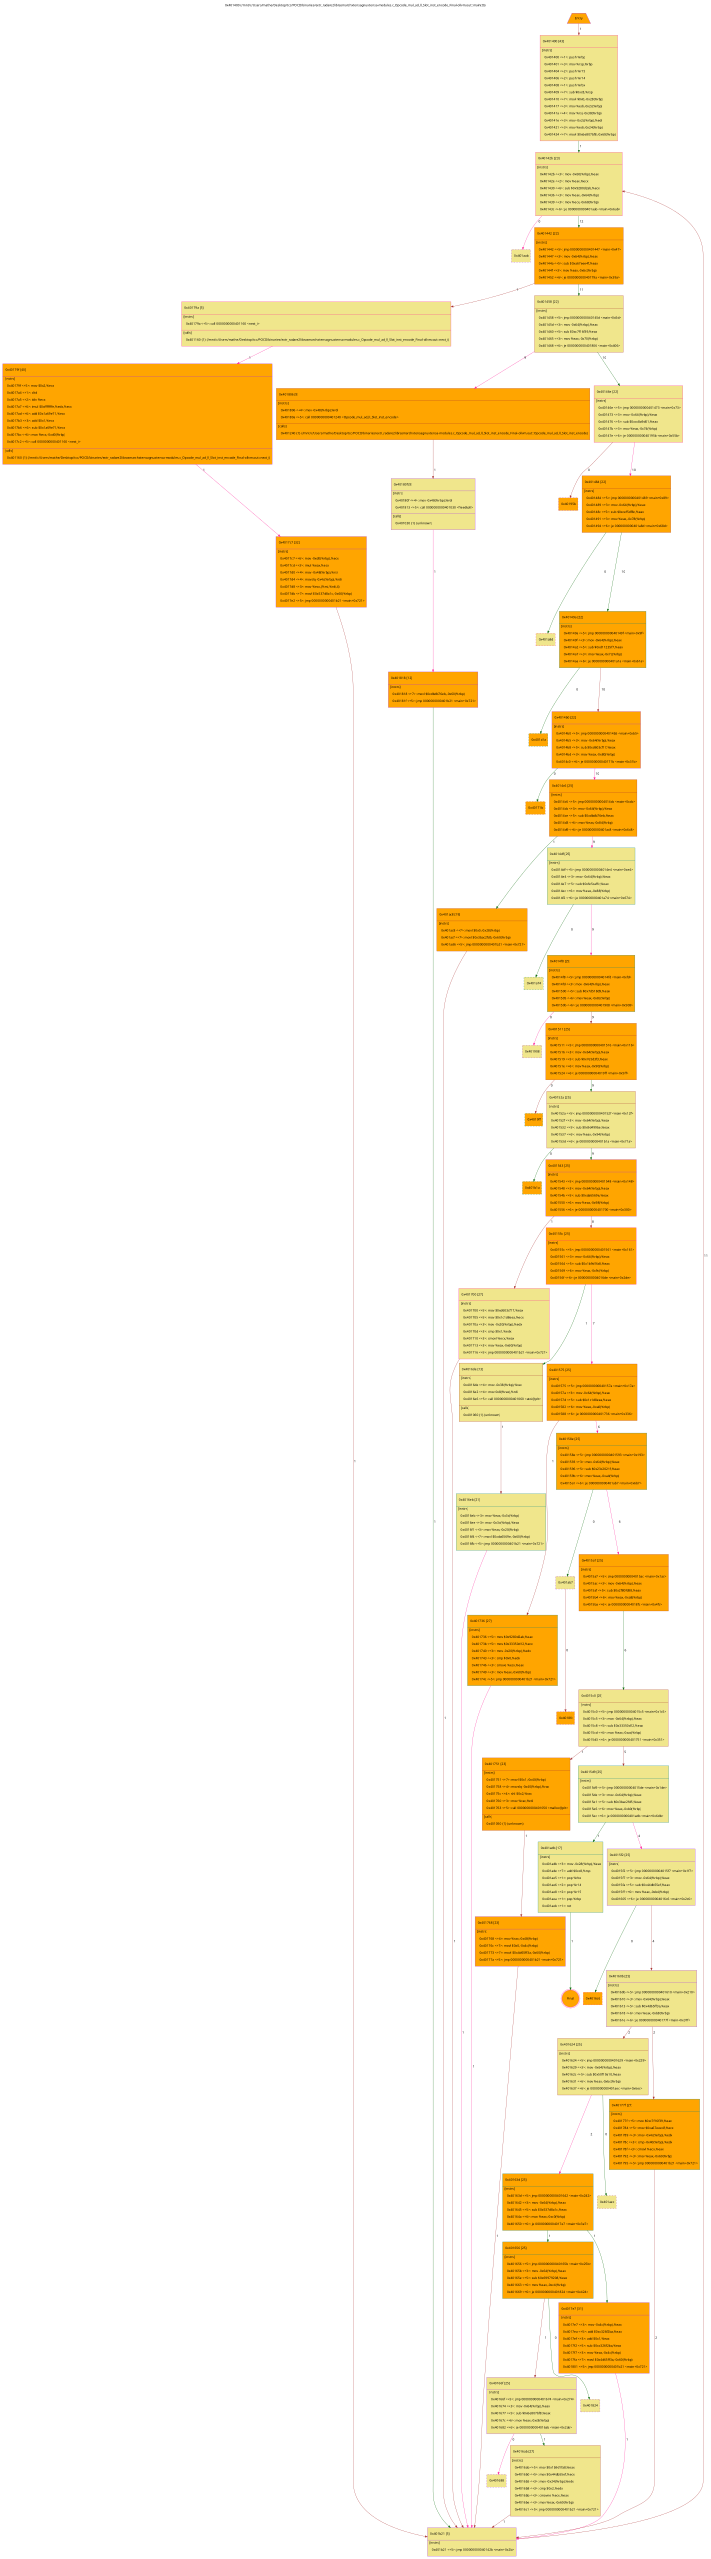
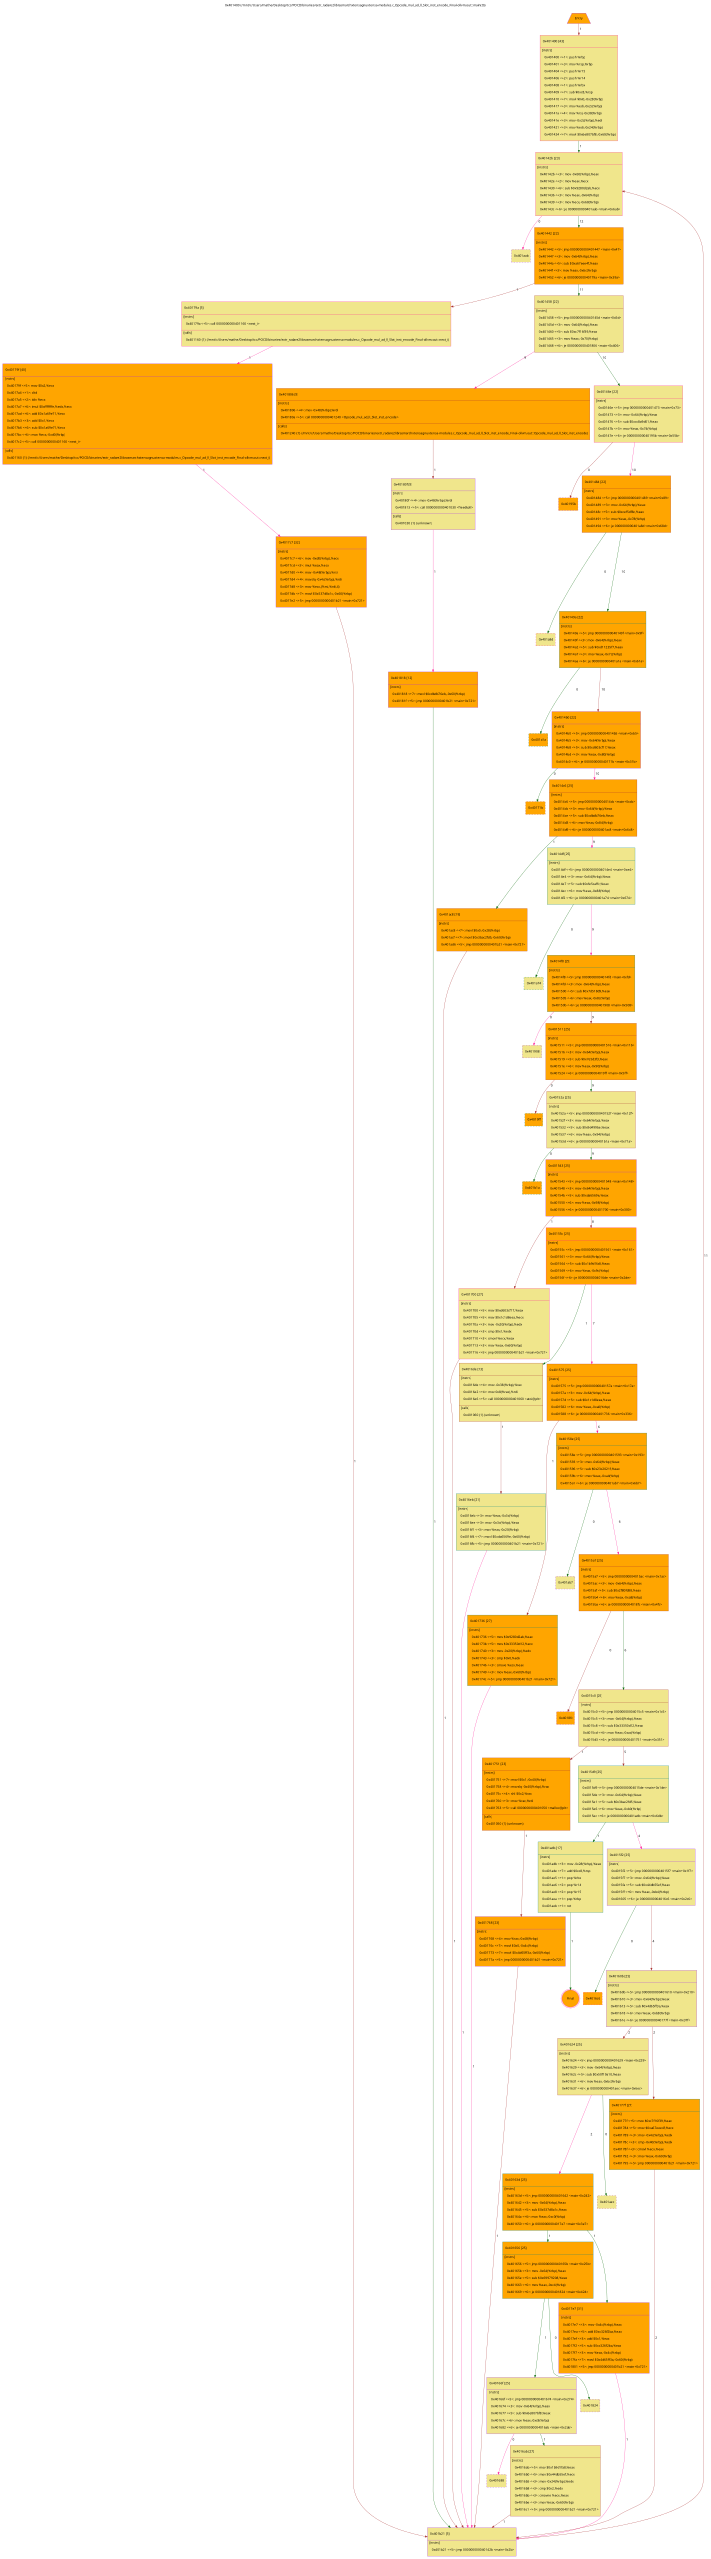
(565, 1649) -> (589, 1660)
(540, 2337) -> (540, 2337)
